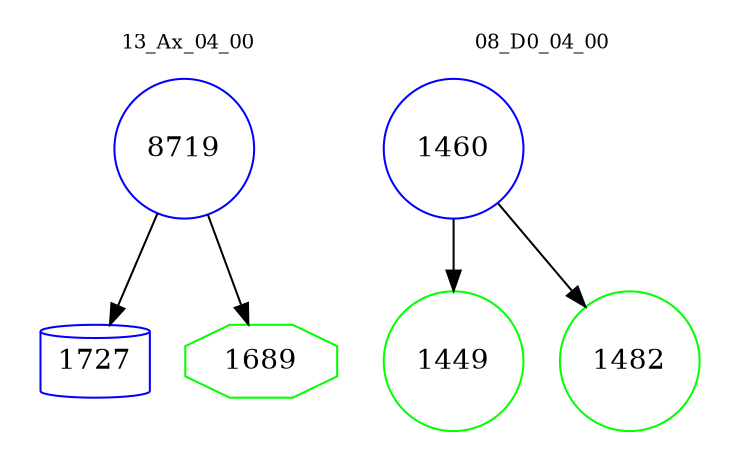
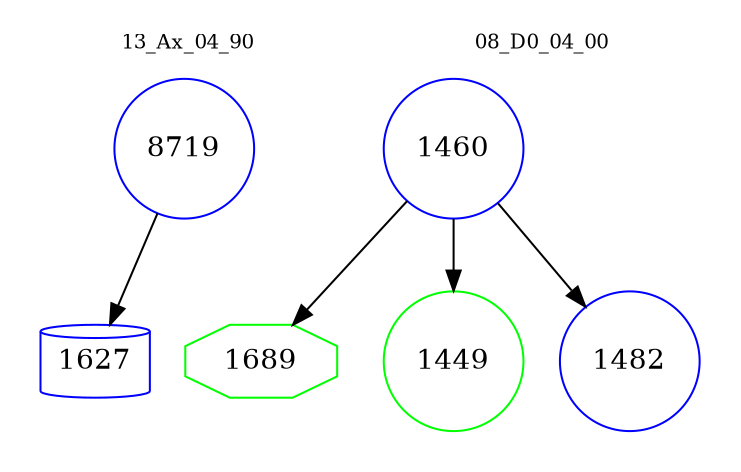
(188, 44) -> (188, 44)
(224, 260) -> (339, 274)
(95, 361) -> (95, 361)
(630, 361) -> (630, 361)
